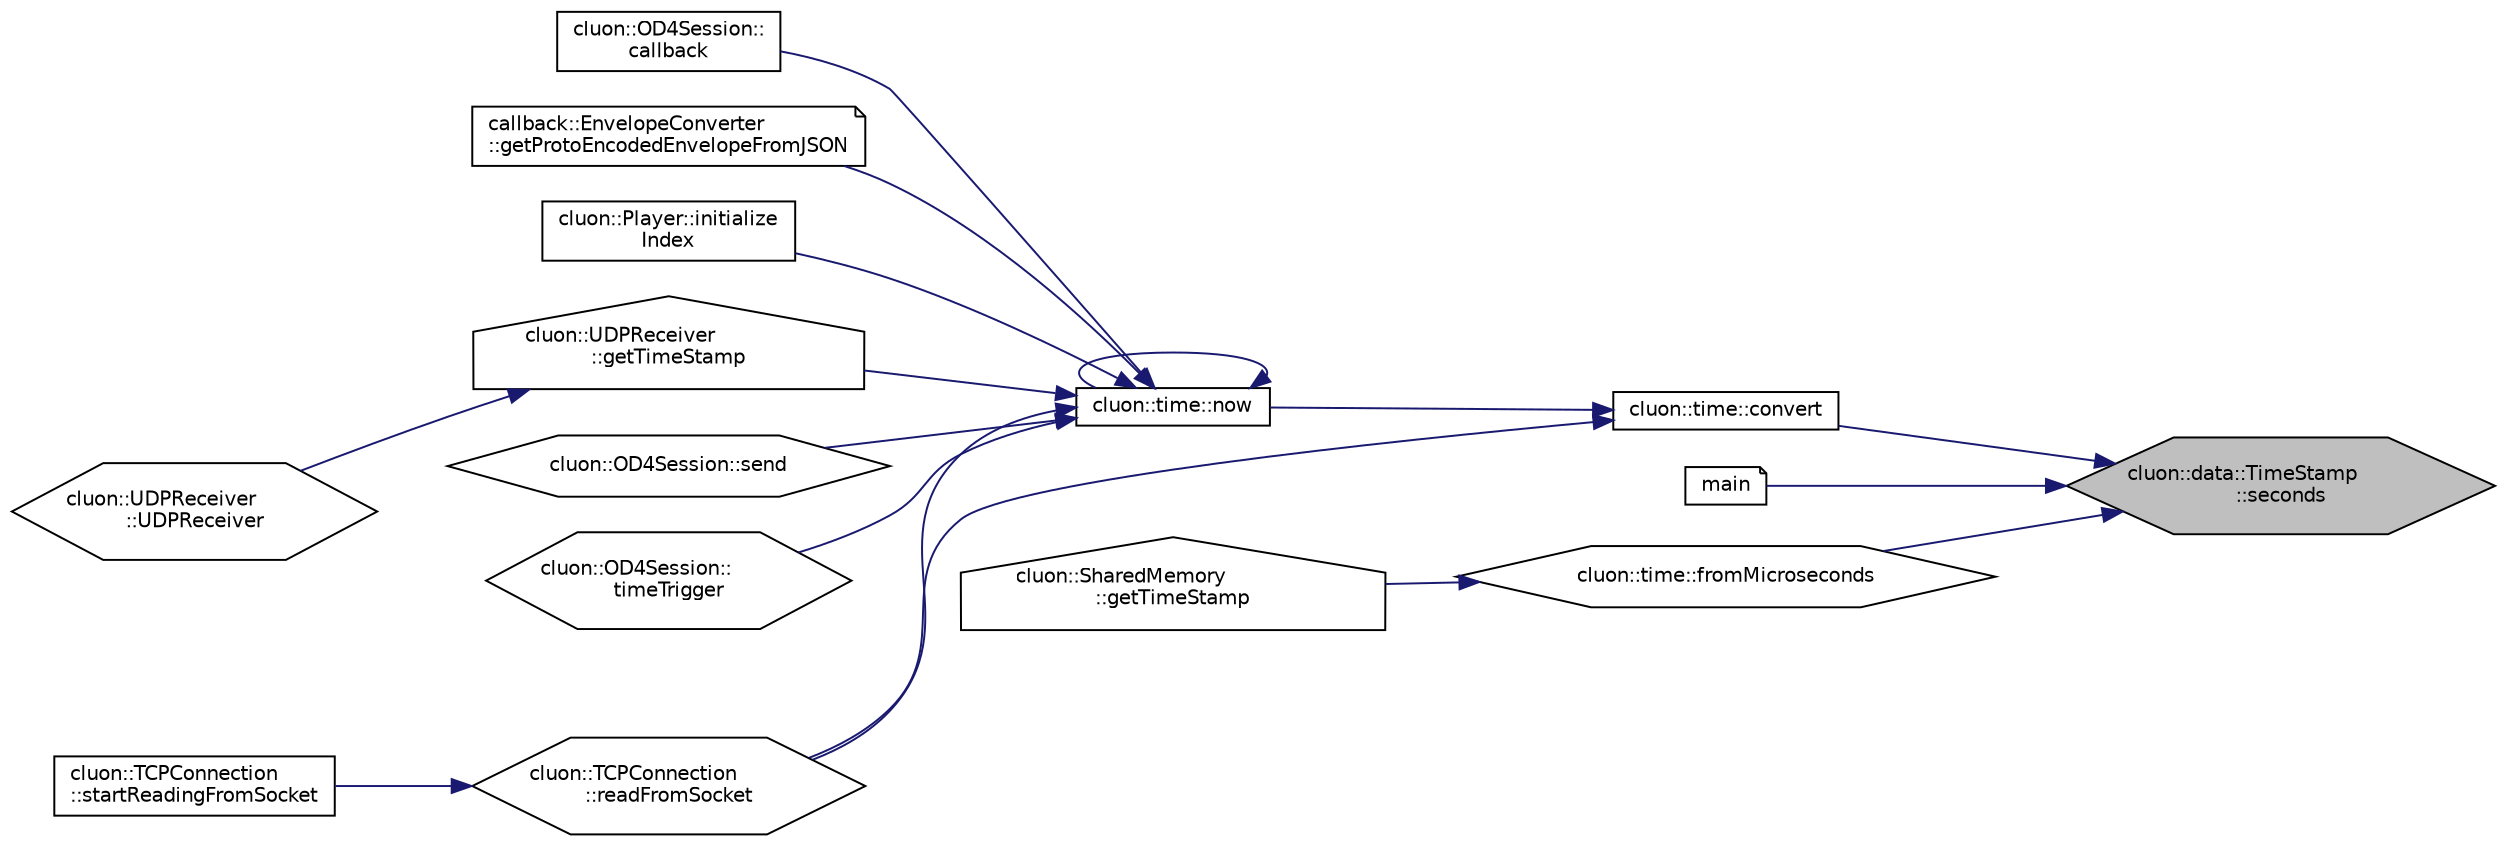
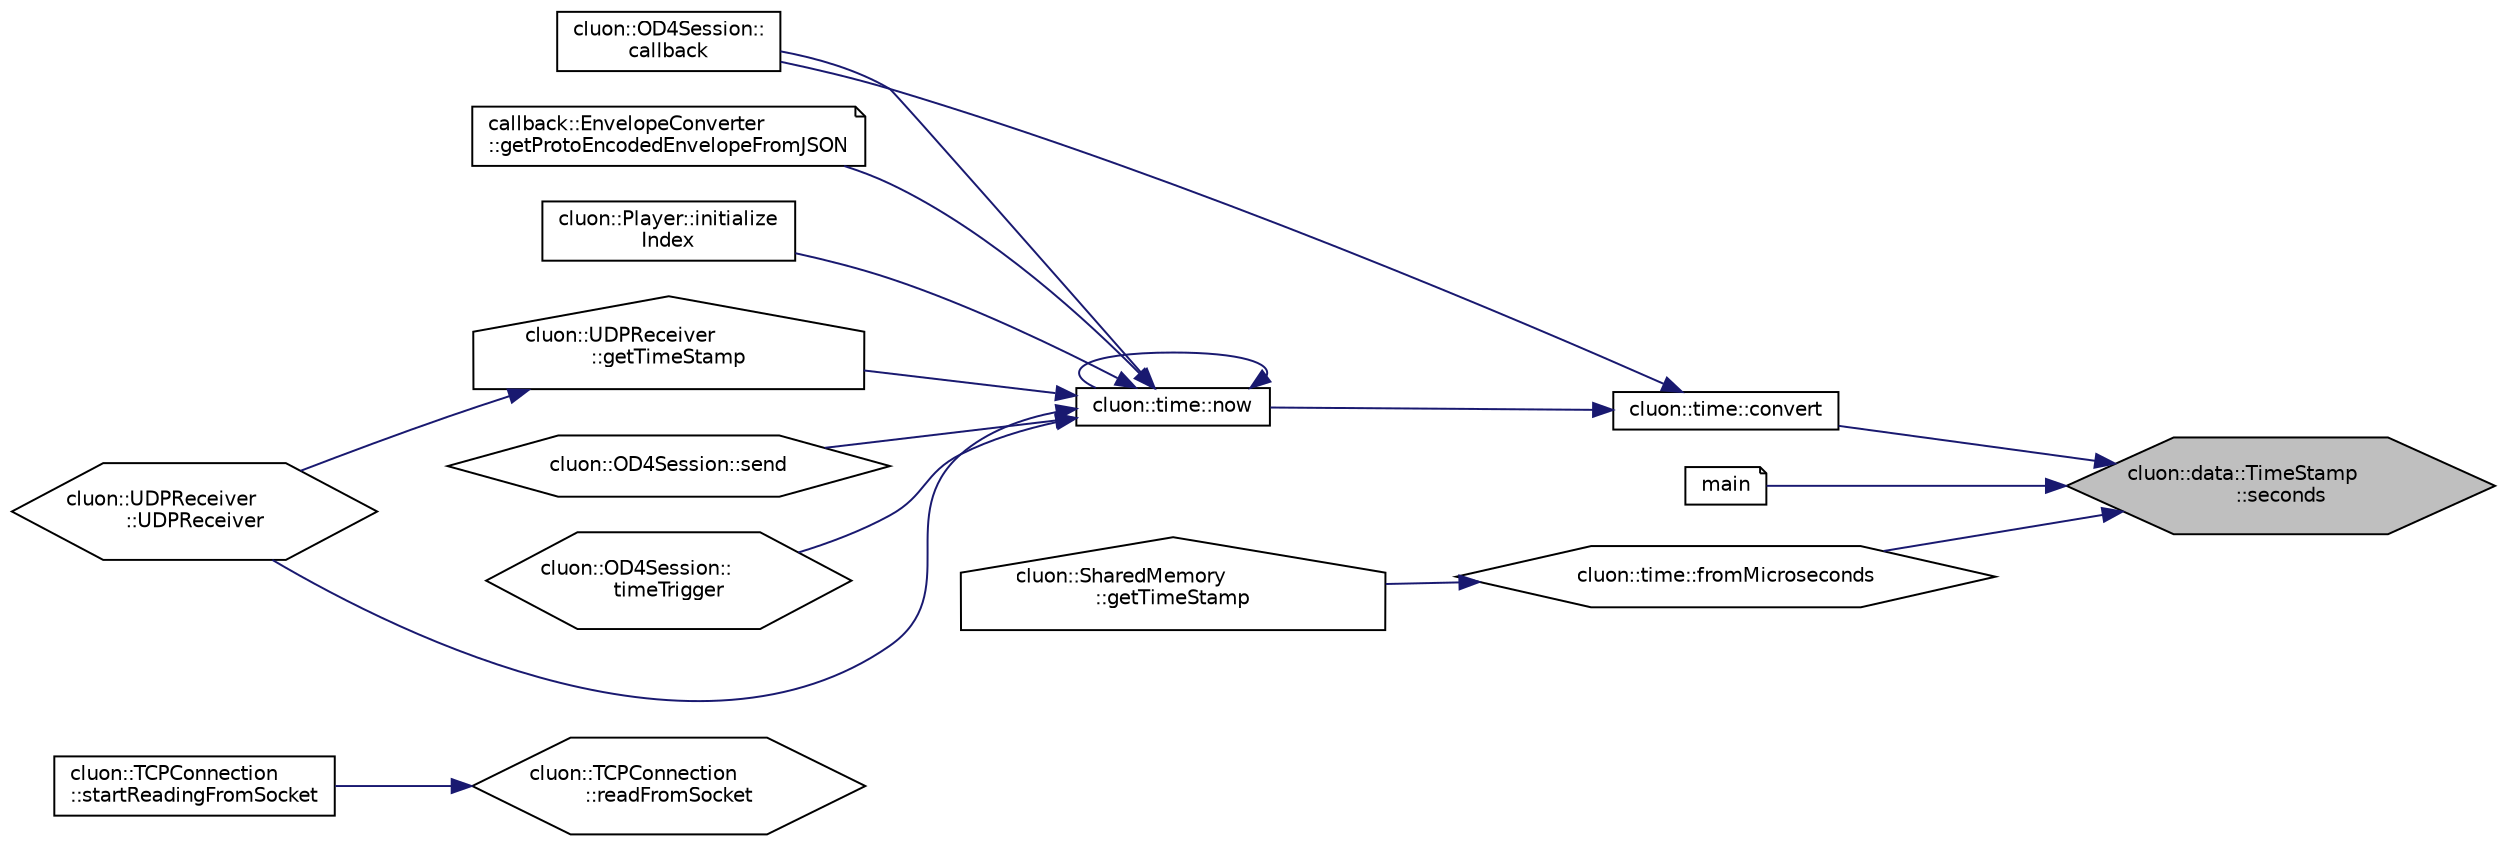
(1124, 477) -> (1228, 205)
(922, 551) -> (732, 700)
